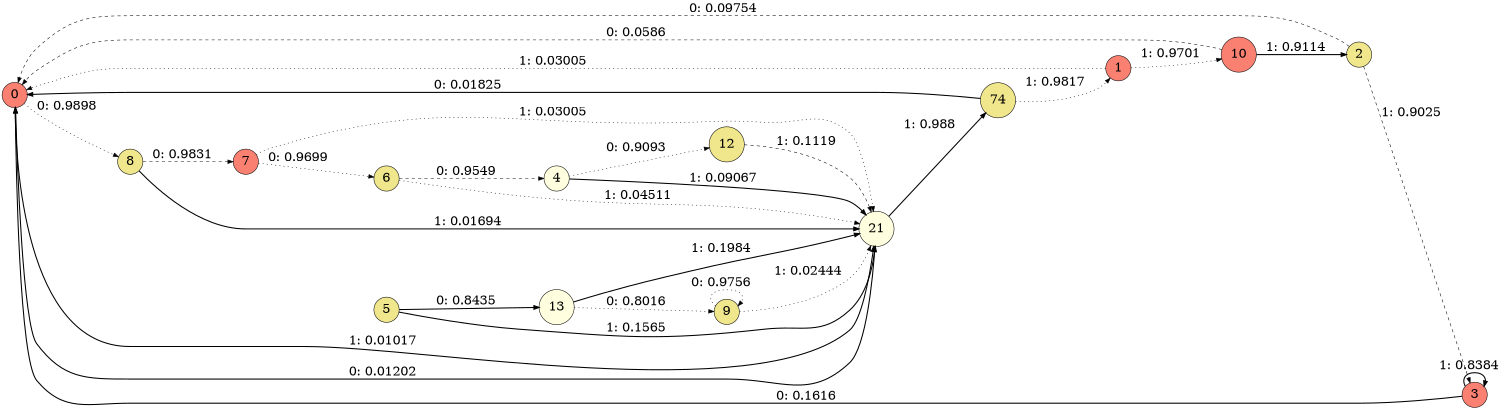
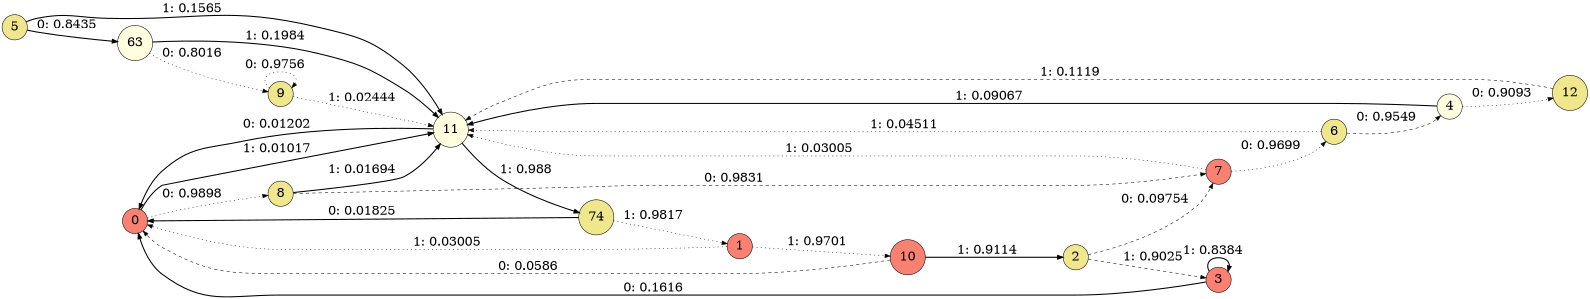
(674, 16) -> (1156, 232)
(876, 229) -> (451, 130)
(557, 307) -> (135, 43)
